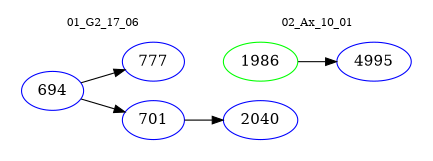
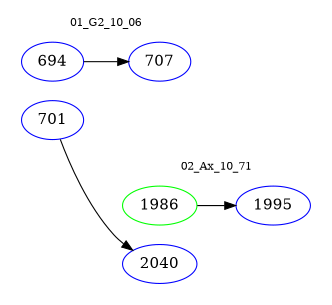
(103, 23) -> (106, 23)
(317, 23) -> (216, 167)
(153, 62) -> (160, 62)
(374, 62) -> (273, 206)
(98, 104) -> none
